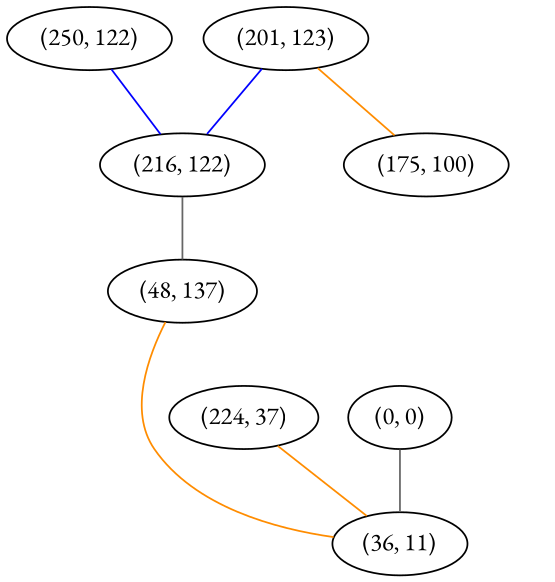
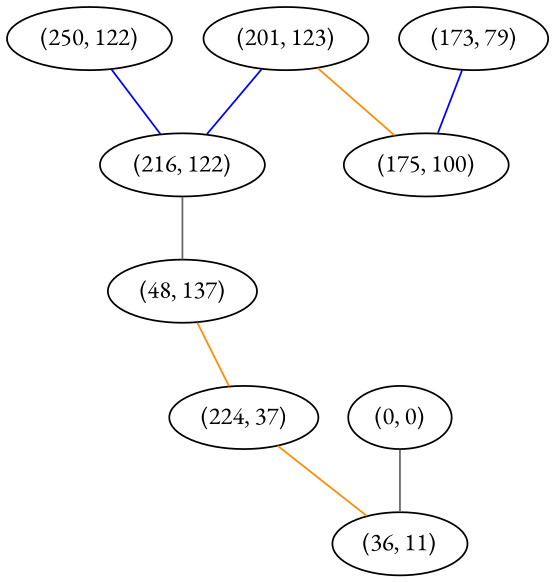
none -> (474, 39)
(179, 475) -> (213, 354)
